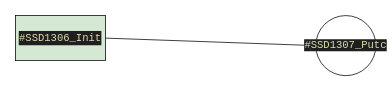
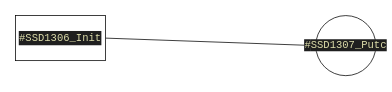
(60, 38) -> (60, 38)
